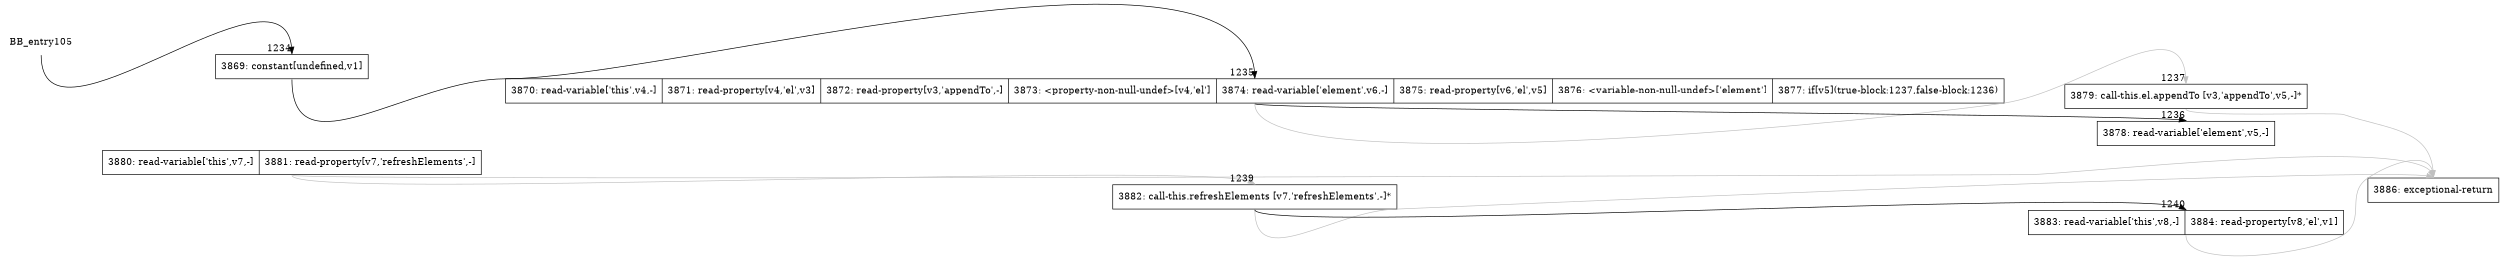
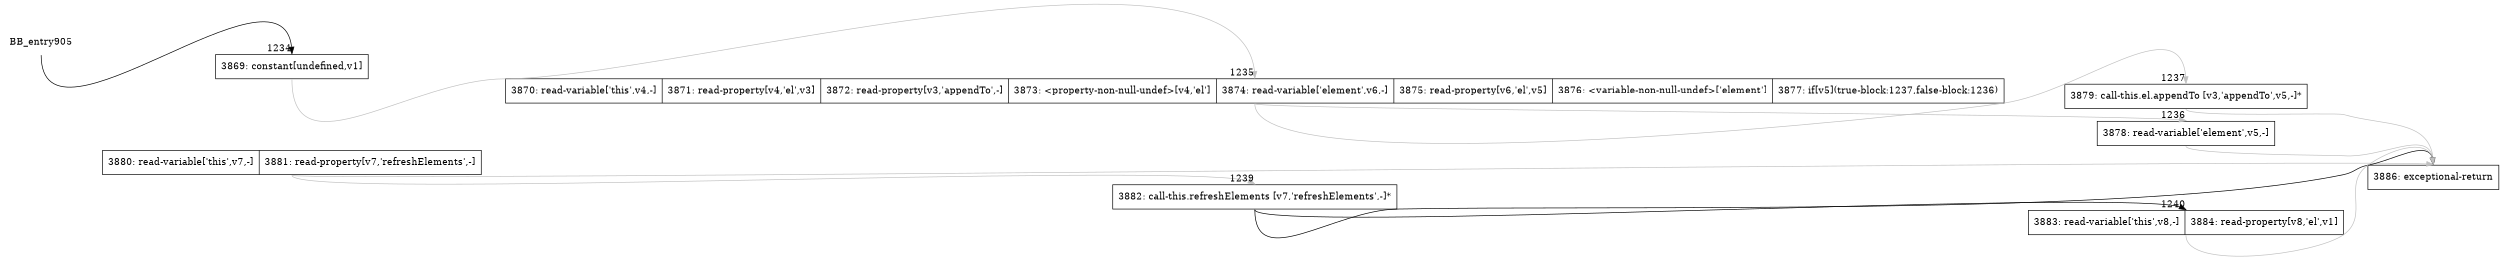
(41, 42) -> (41, 42)
(770, 42) -> (770, 42)
(1717, 112) -> (1717, 112)
none -> (2313, 155)
(1830, 191) -> (1625, 208)
